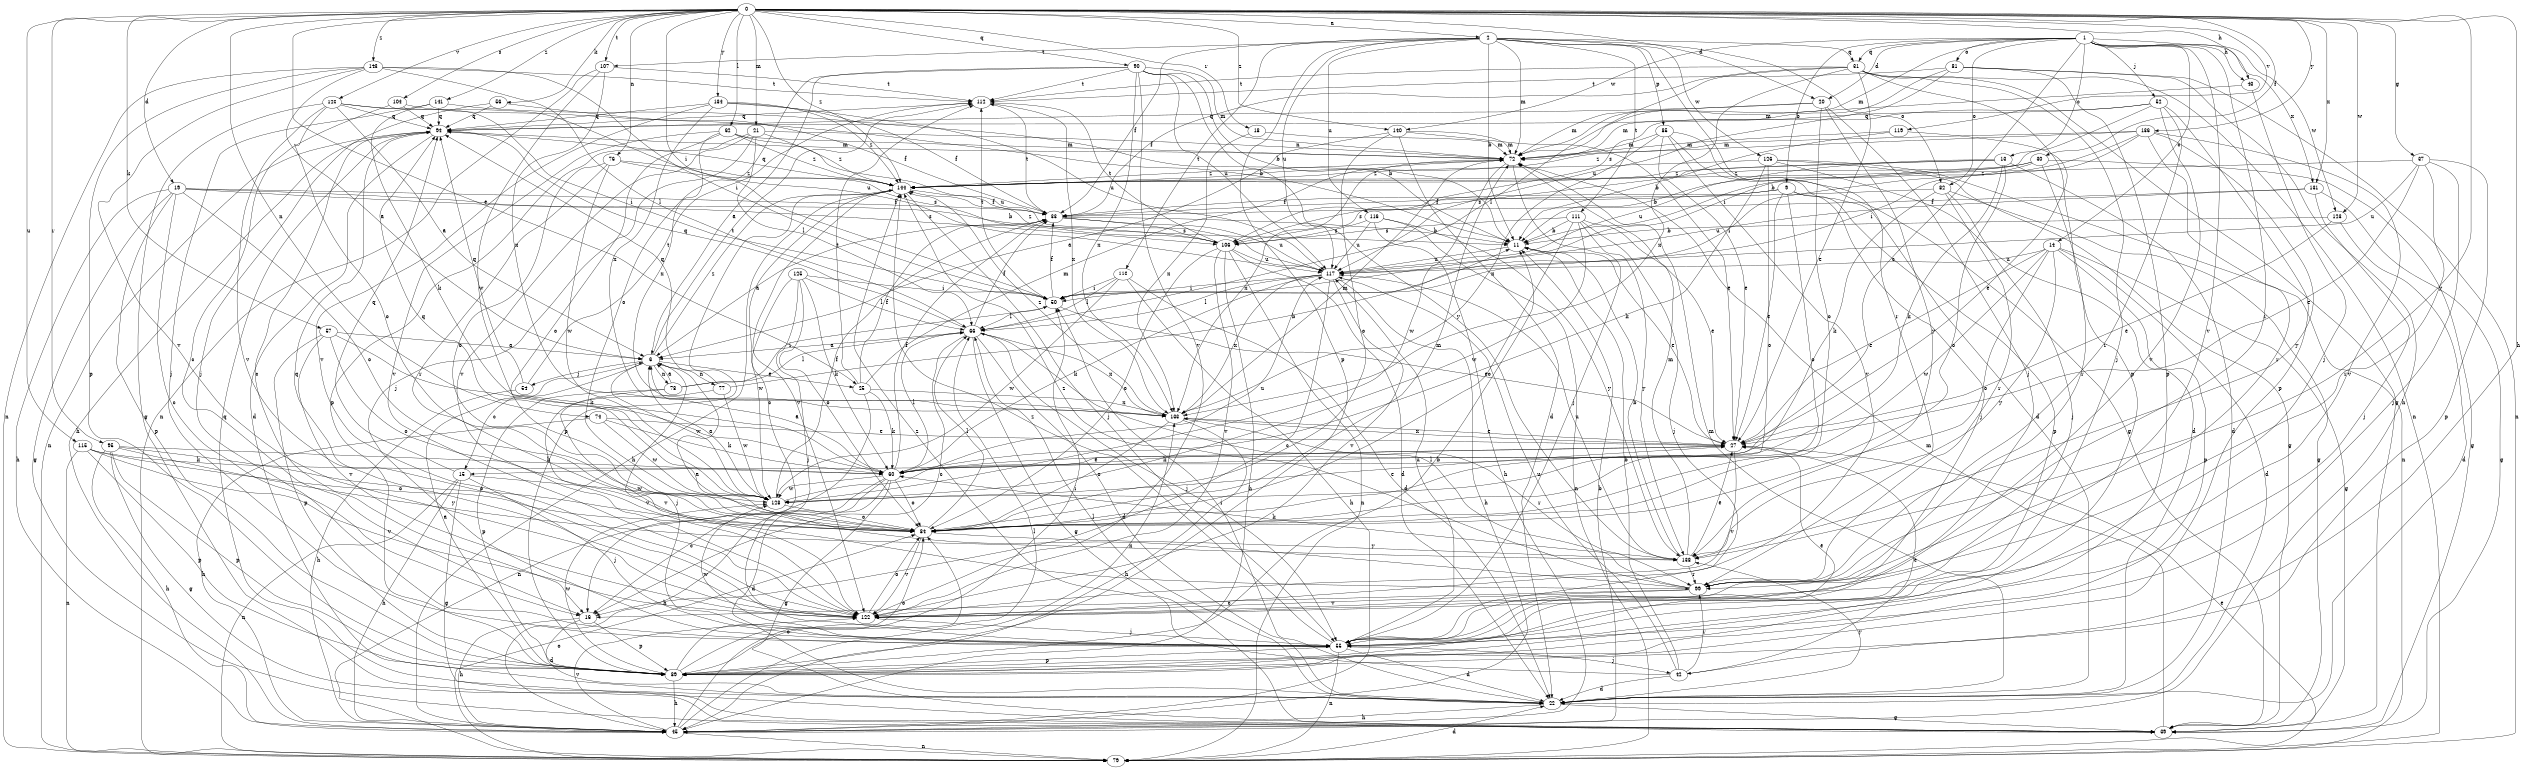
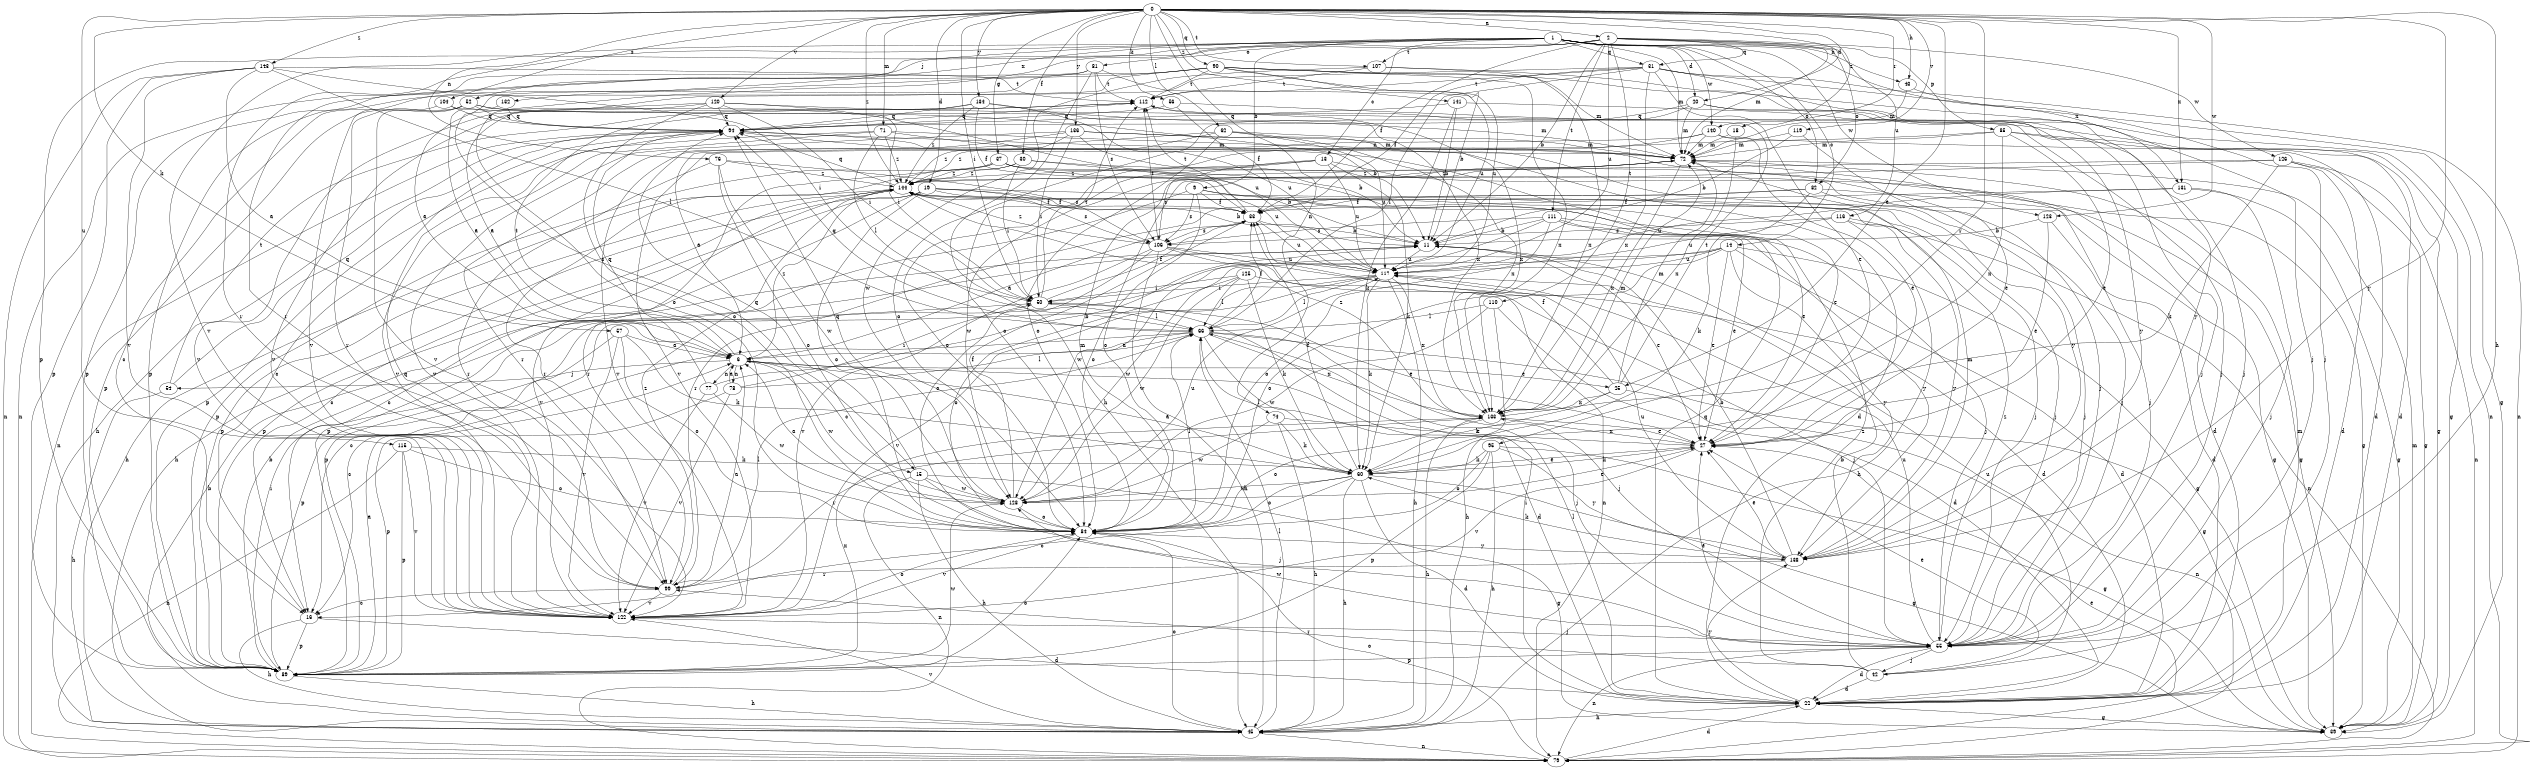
none -> (506, 102)
(756, 131) -> (883, 131)
(1090, 288) -> none
